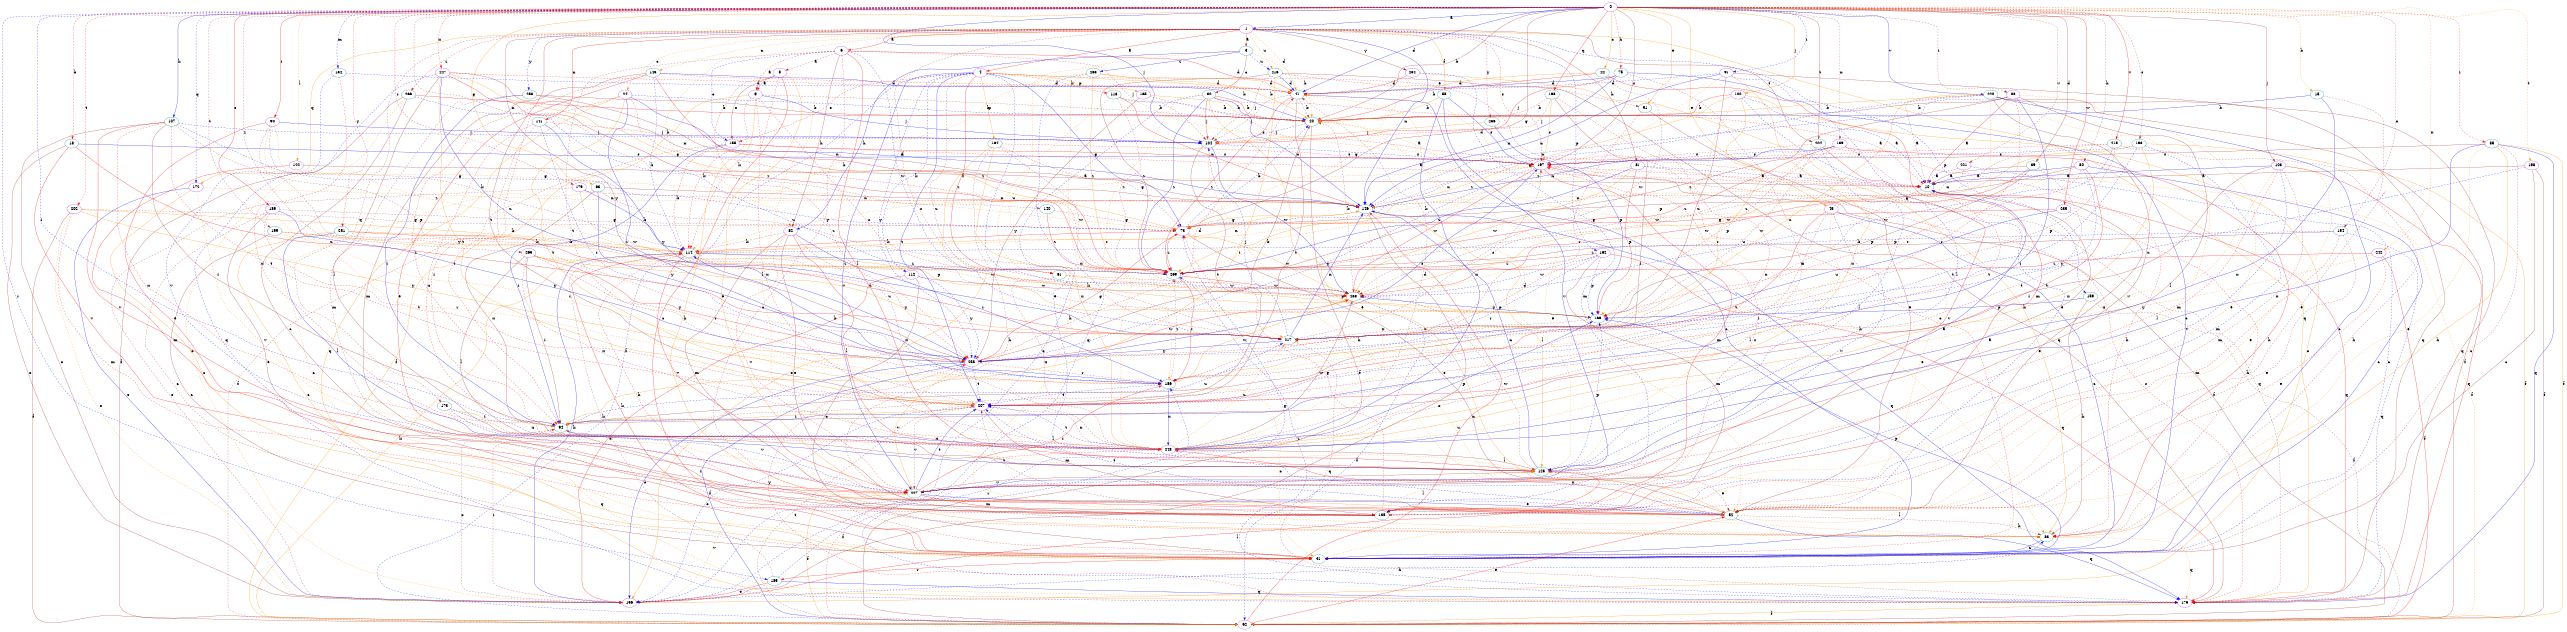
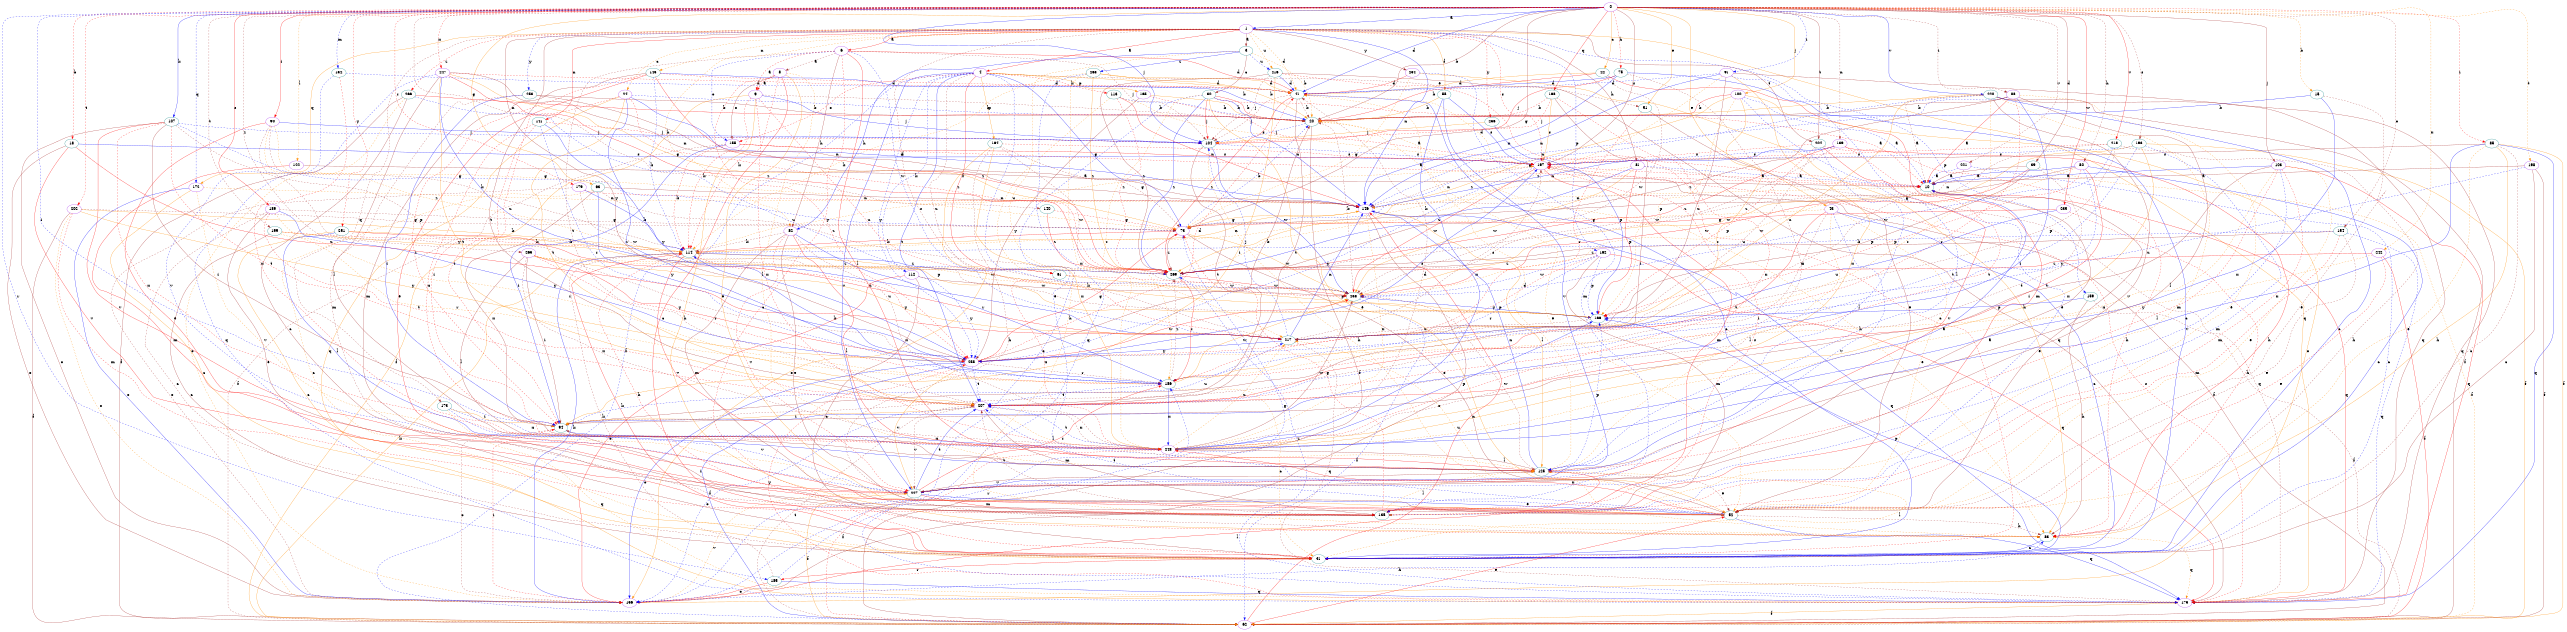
(1365, 209) -> (1365, 209)
